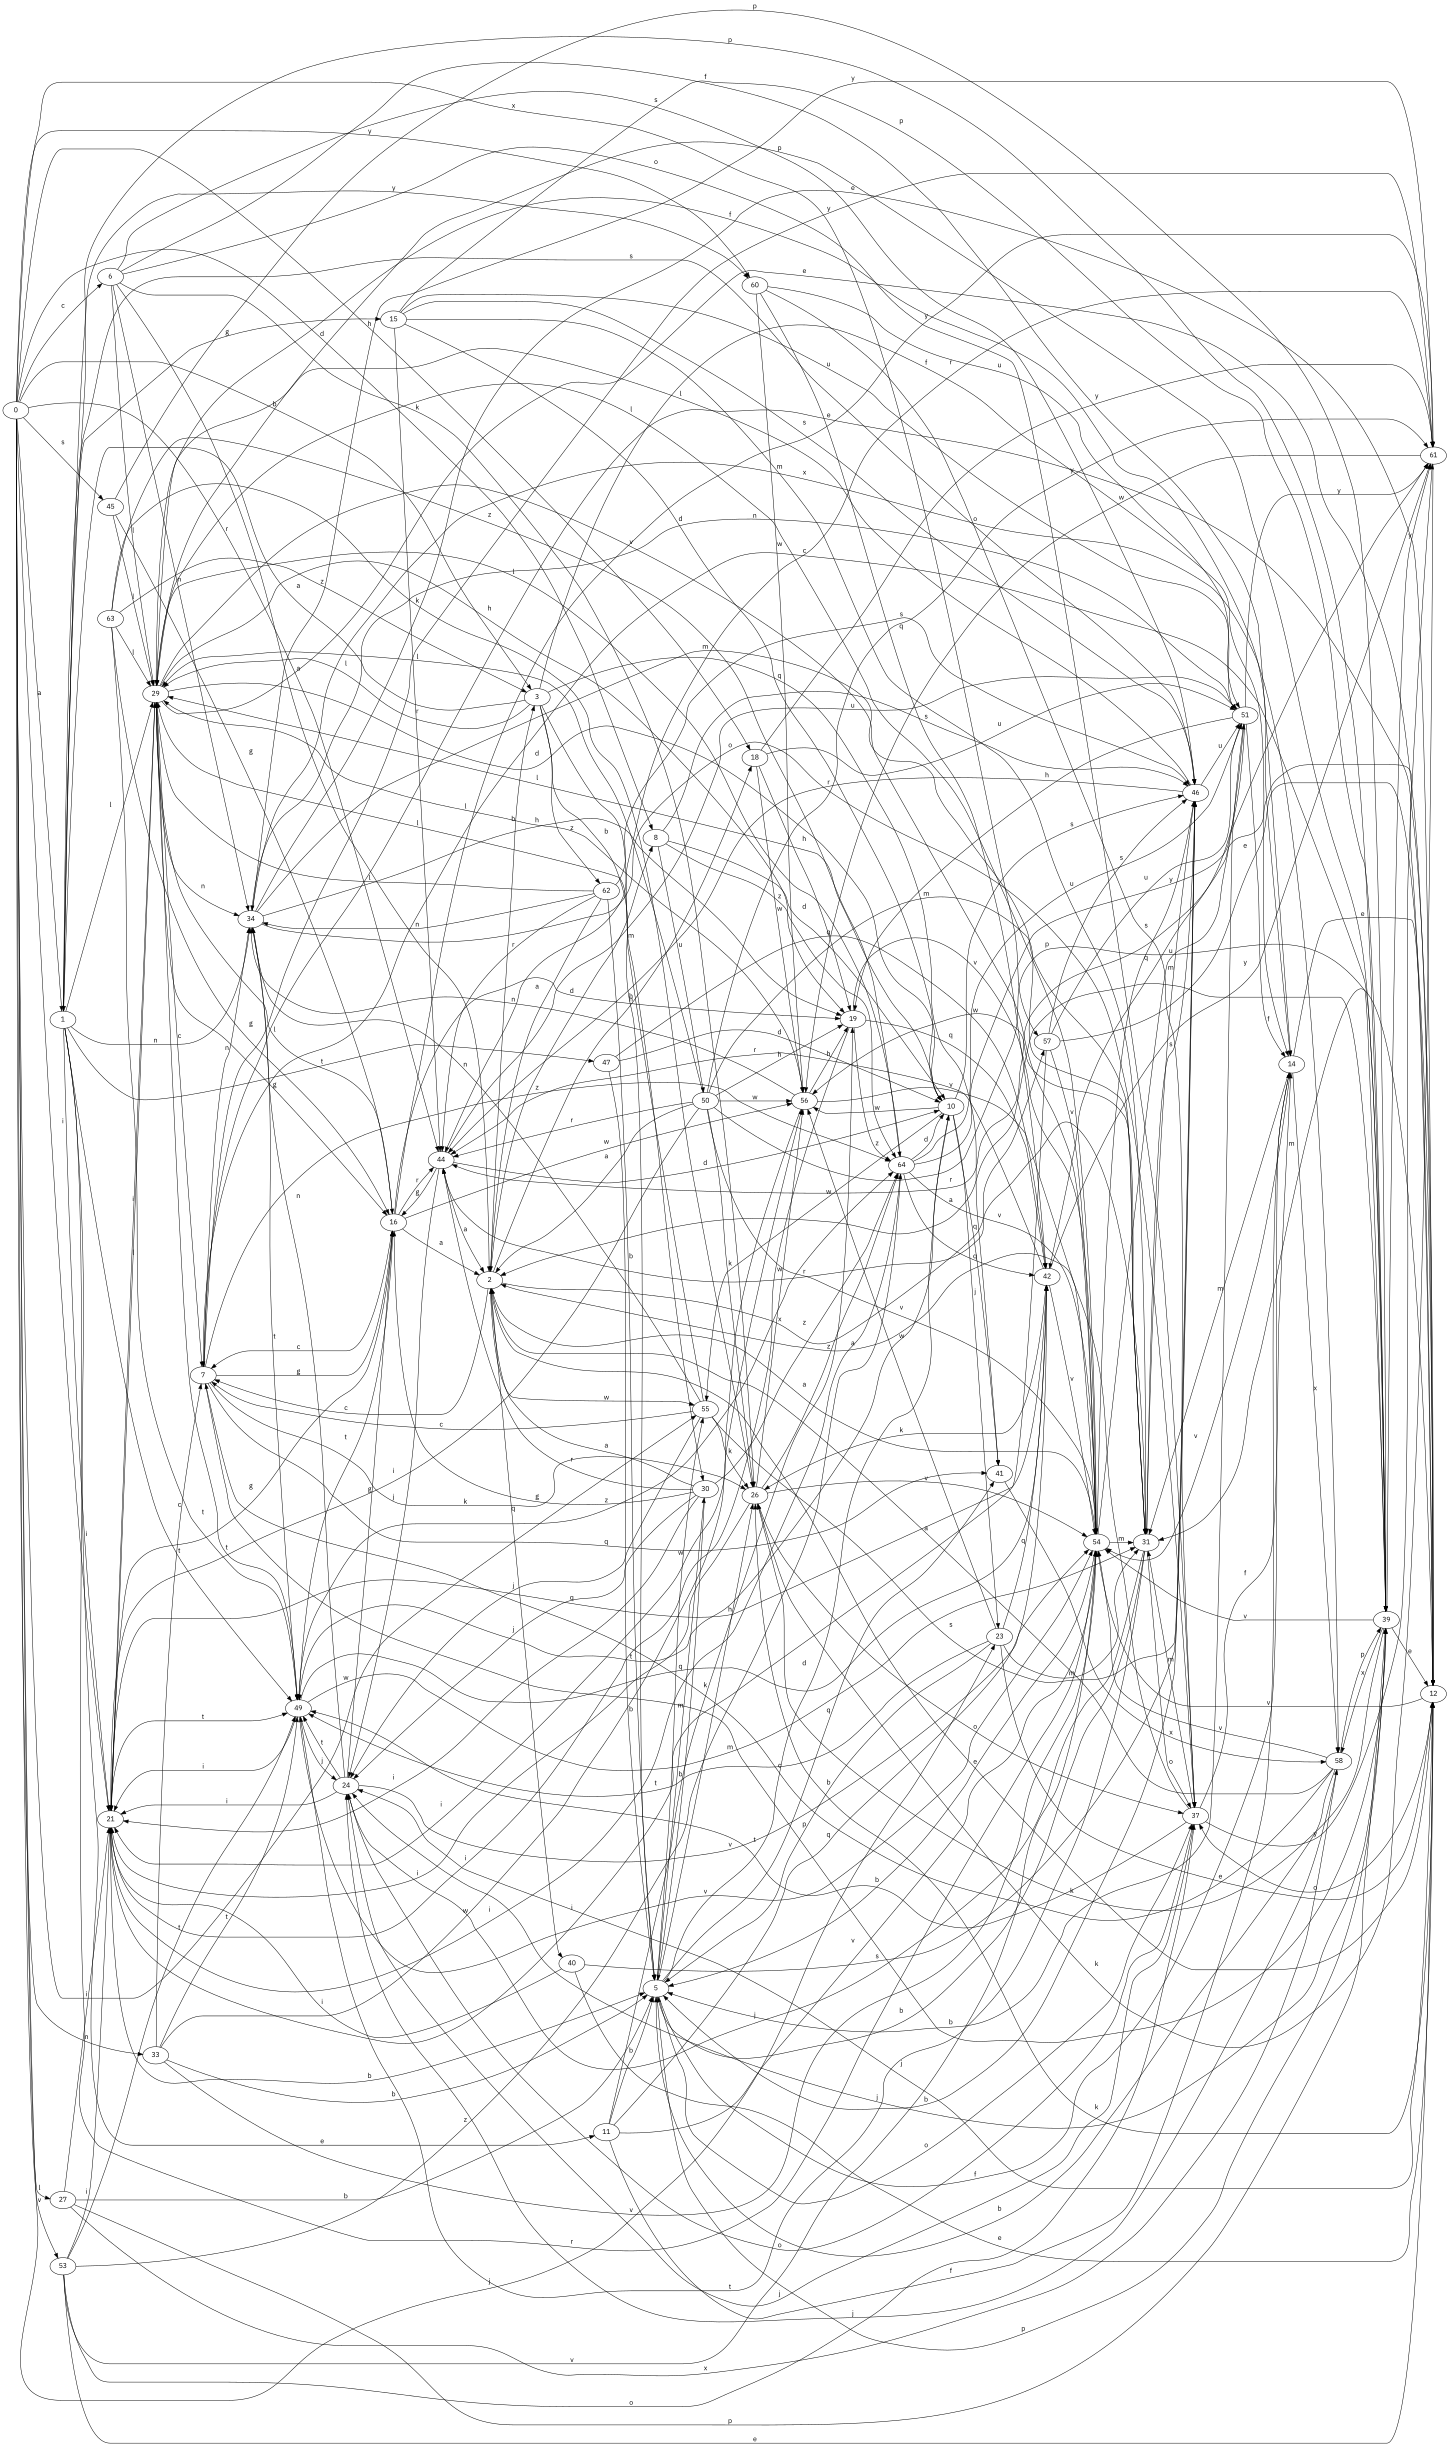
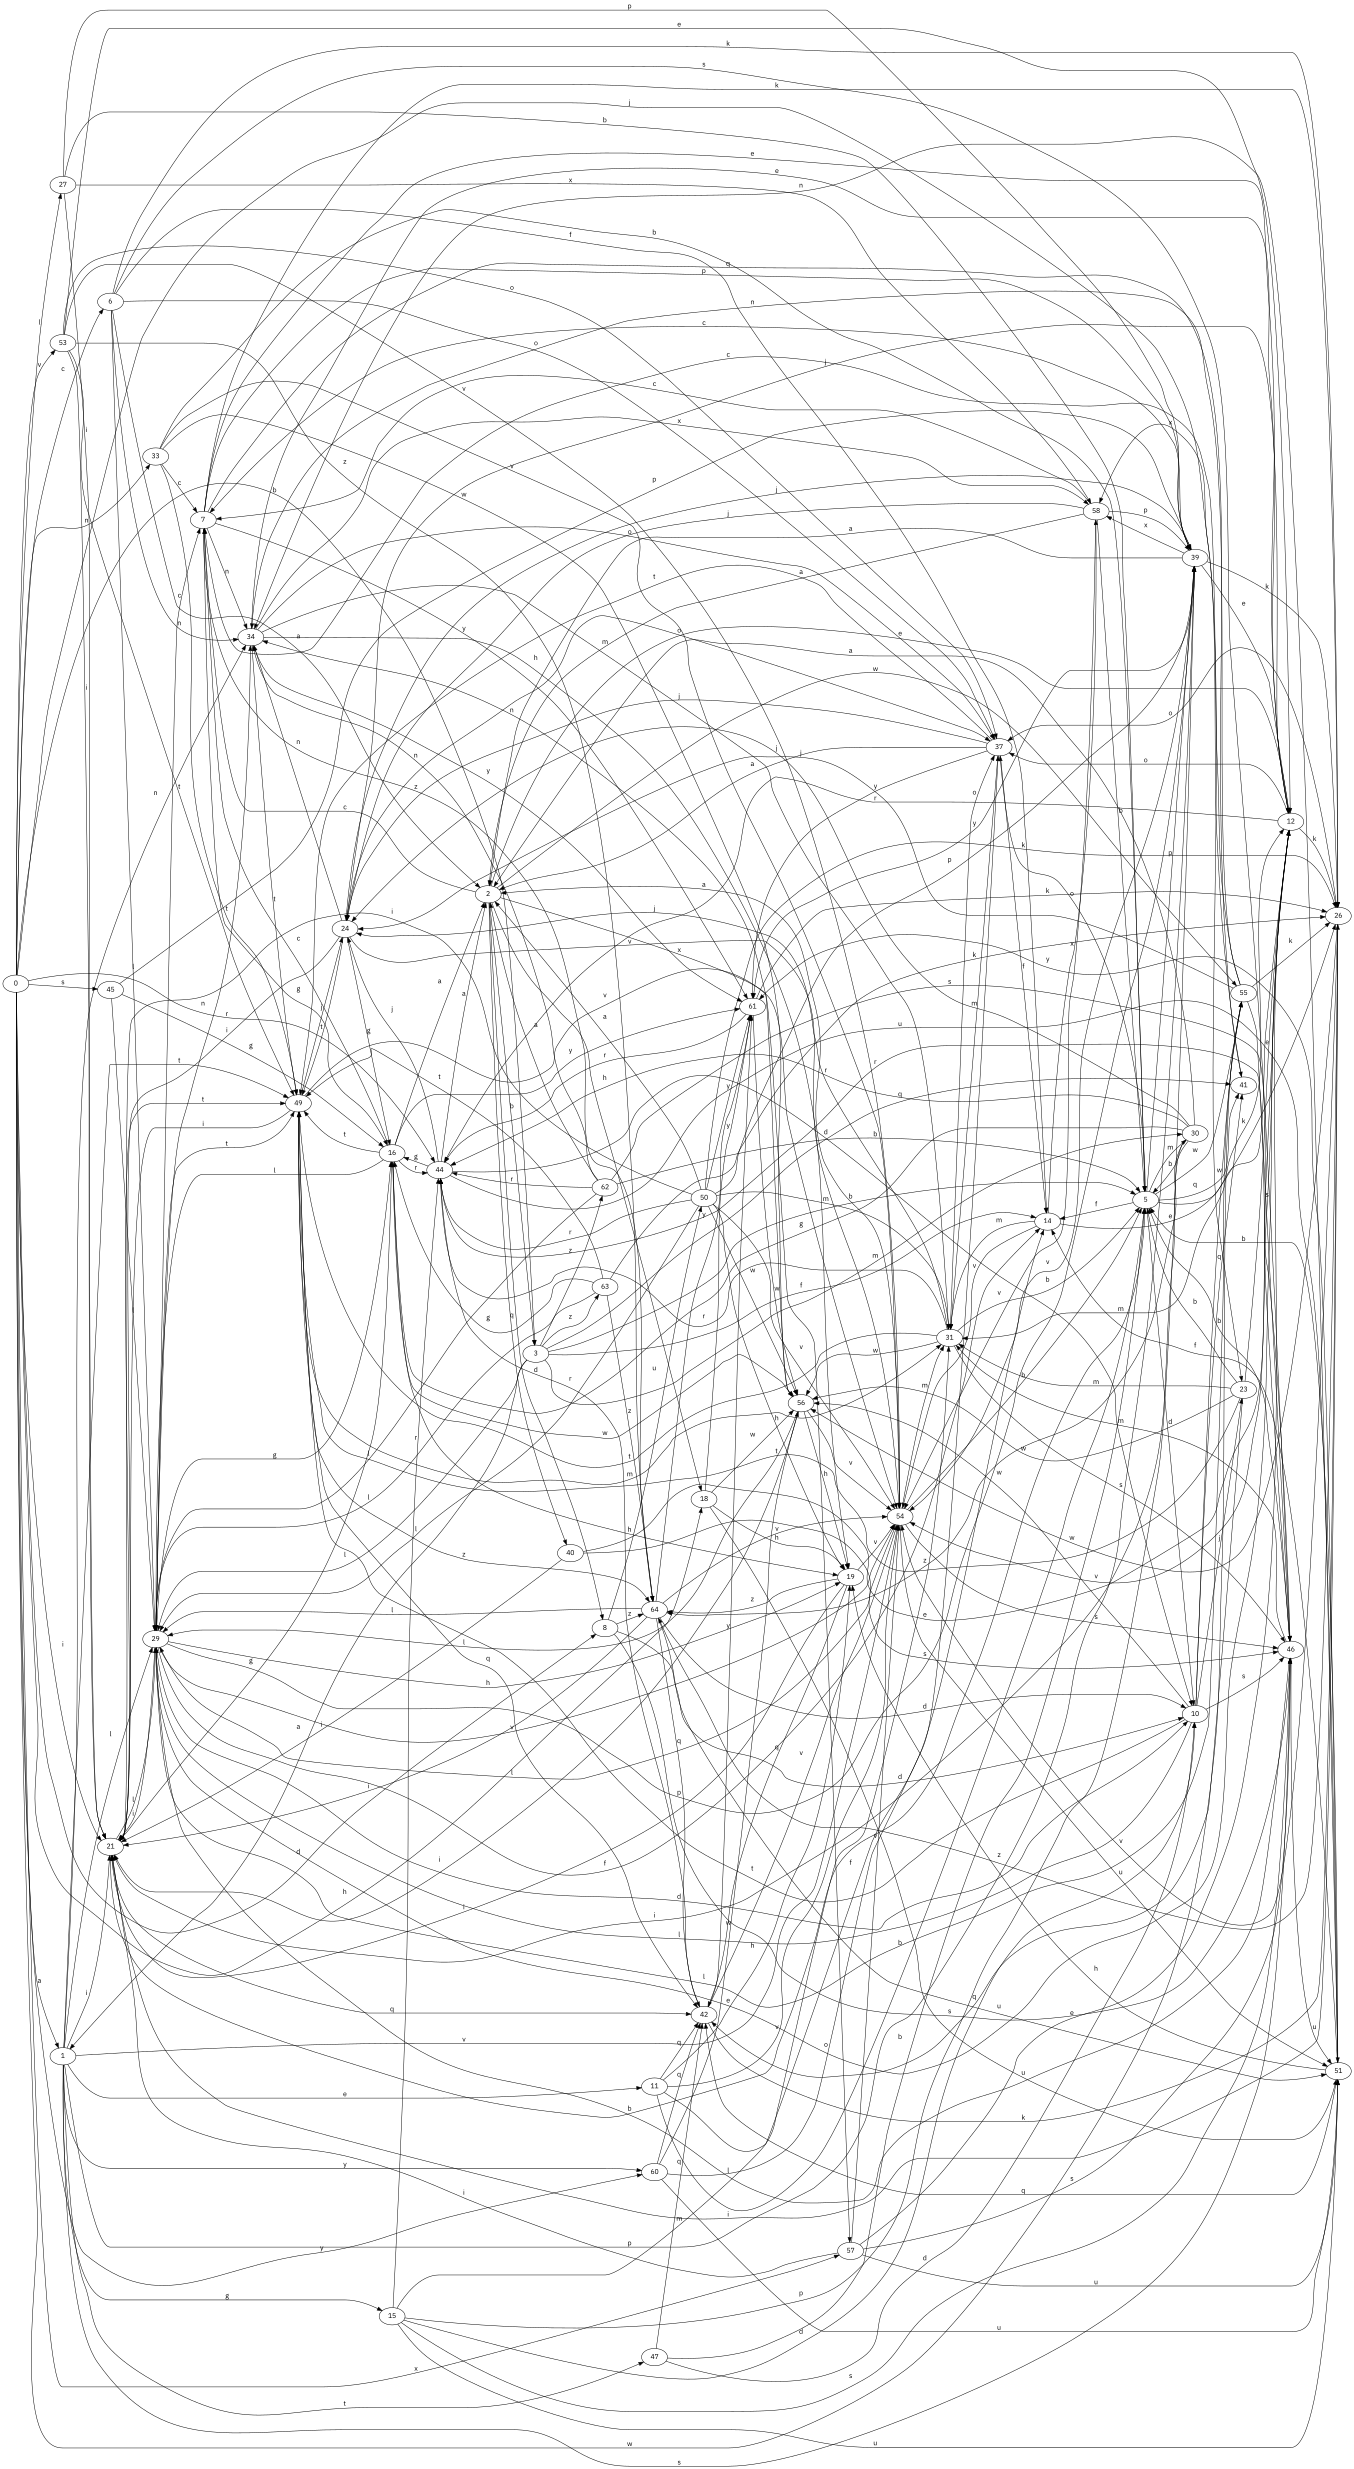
(313, 582) -> (573, 1326)
(572, 2242) -> (464, 2040)
